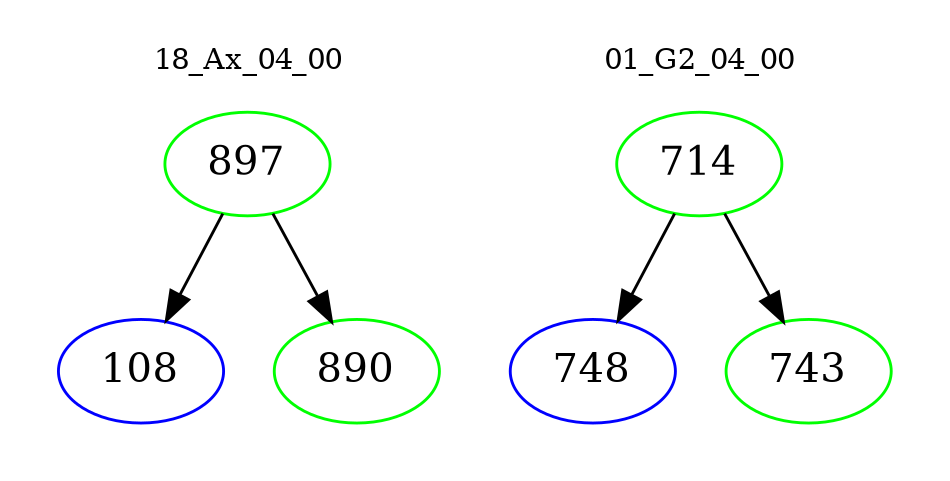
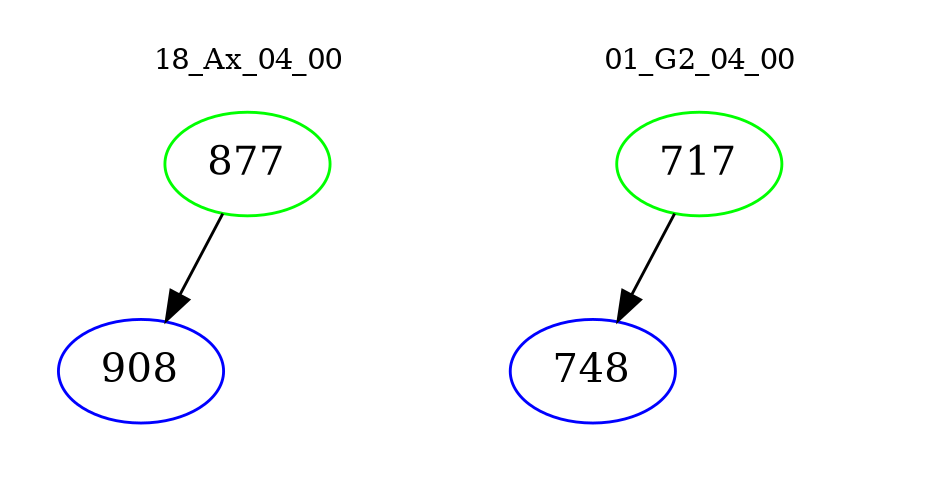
(247, 164) -> (247, 164)
(699, 164) -> (699, 164)
(141, 371) -> (141, 371)
(357, 371) -> none
(809, 371) -> none
